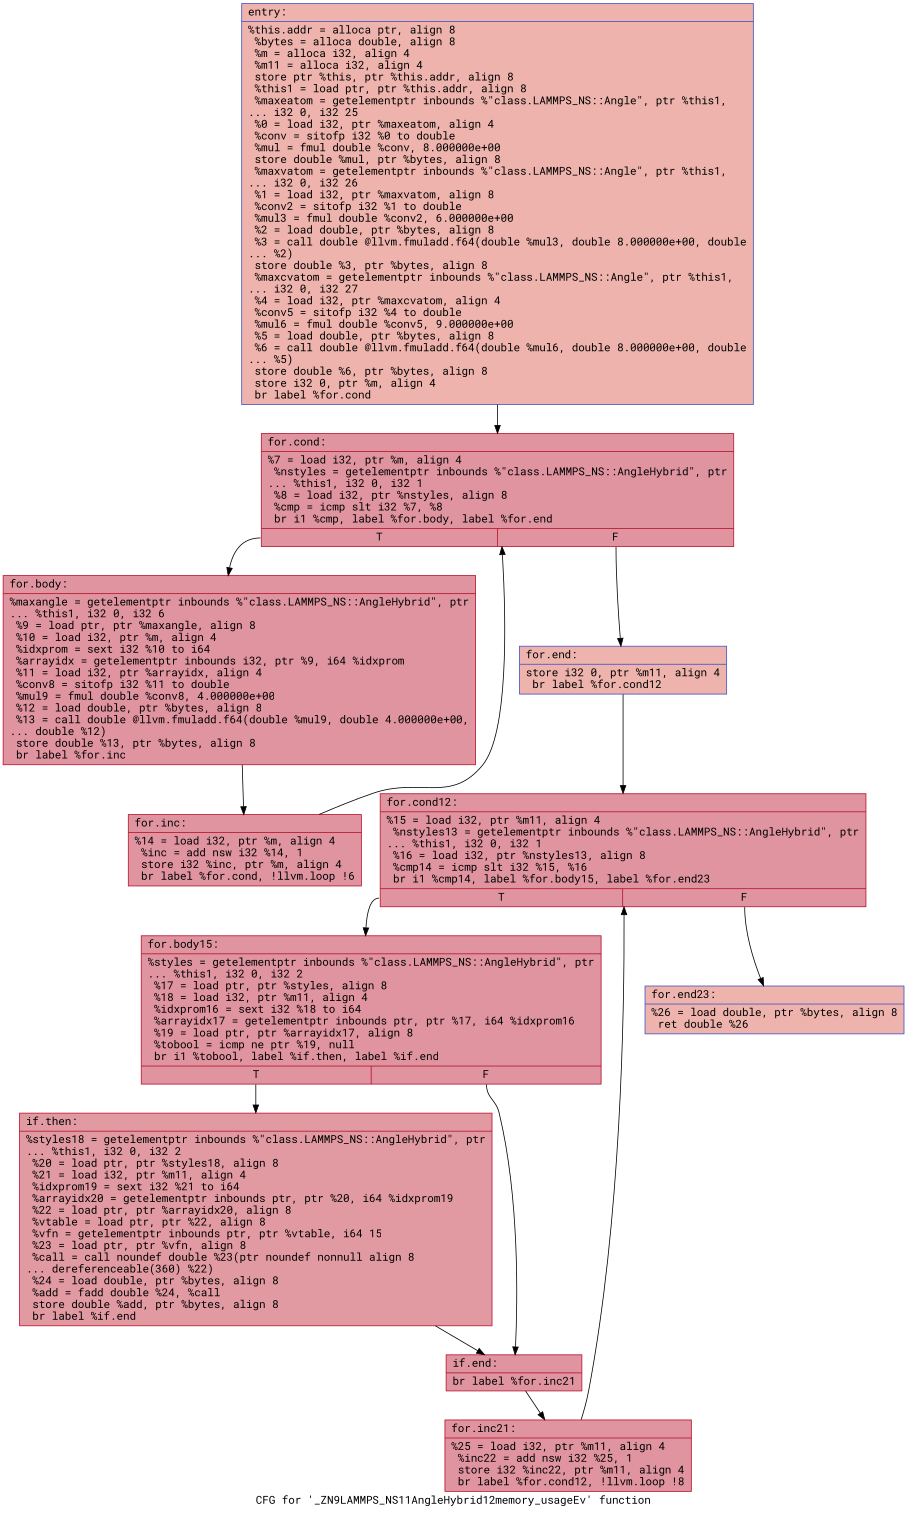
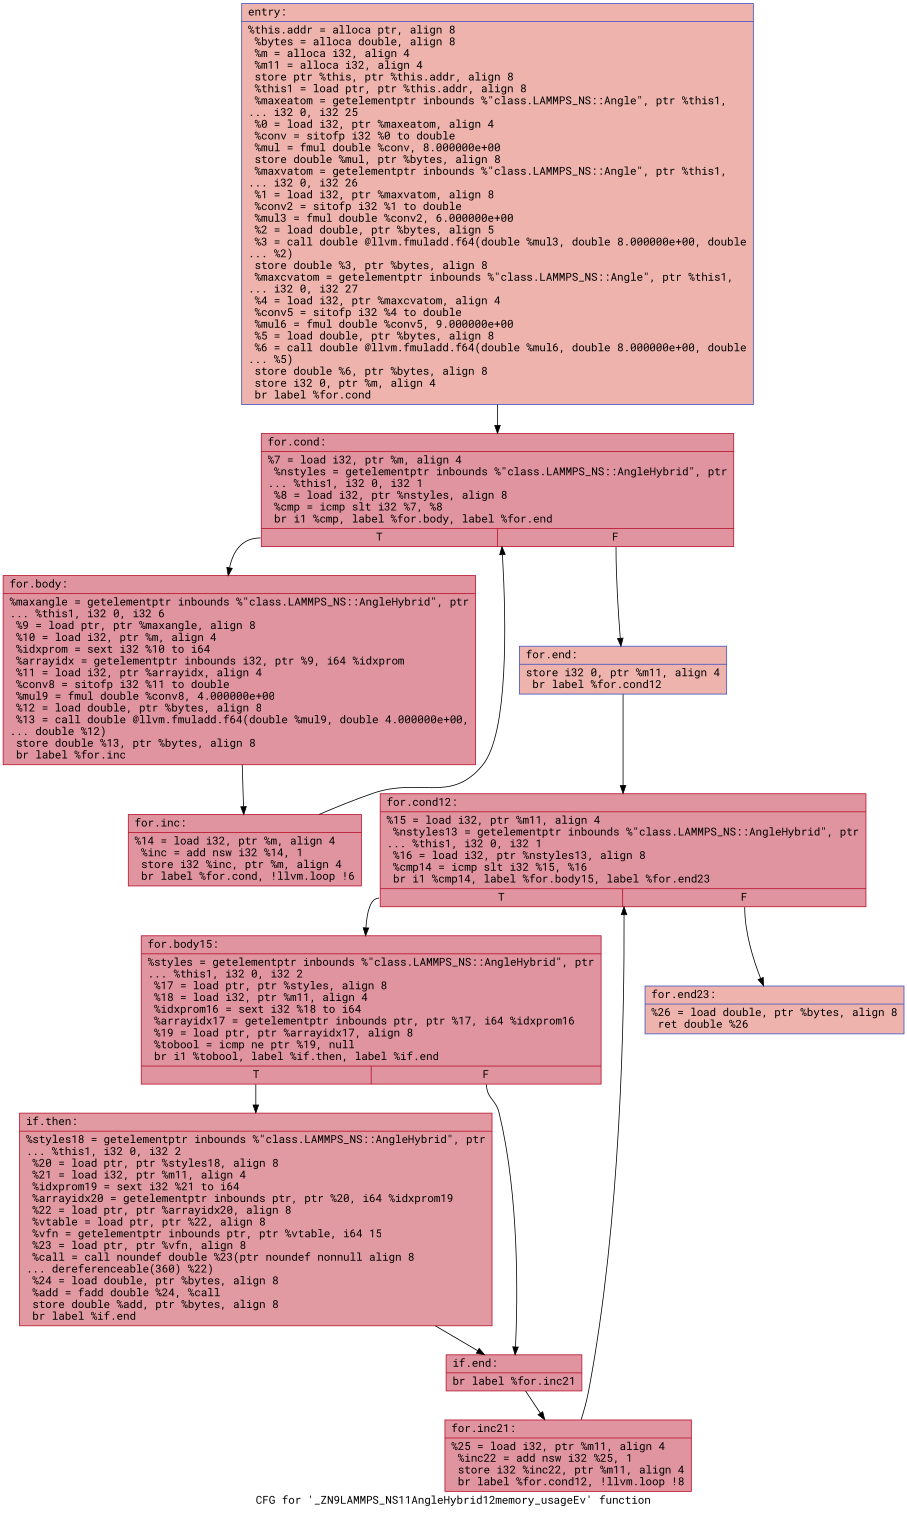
(371, 230) -> (371, 230)
